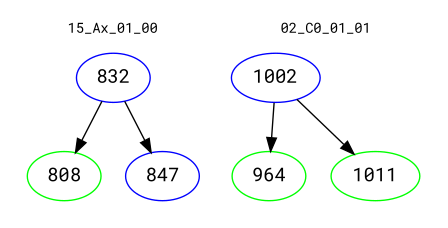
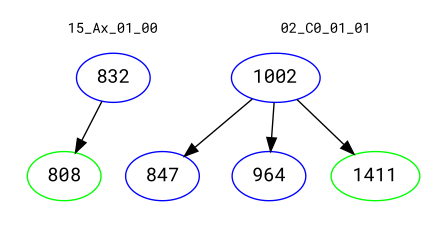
(135, 121) -> (229, 118)
(269, 176) -> (269, 176)
(375, 176) -> (375, 176)
